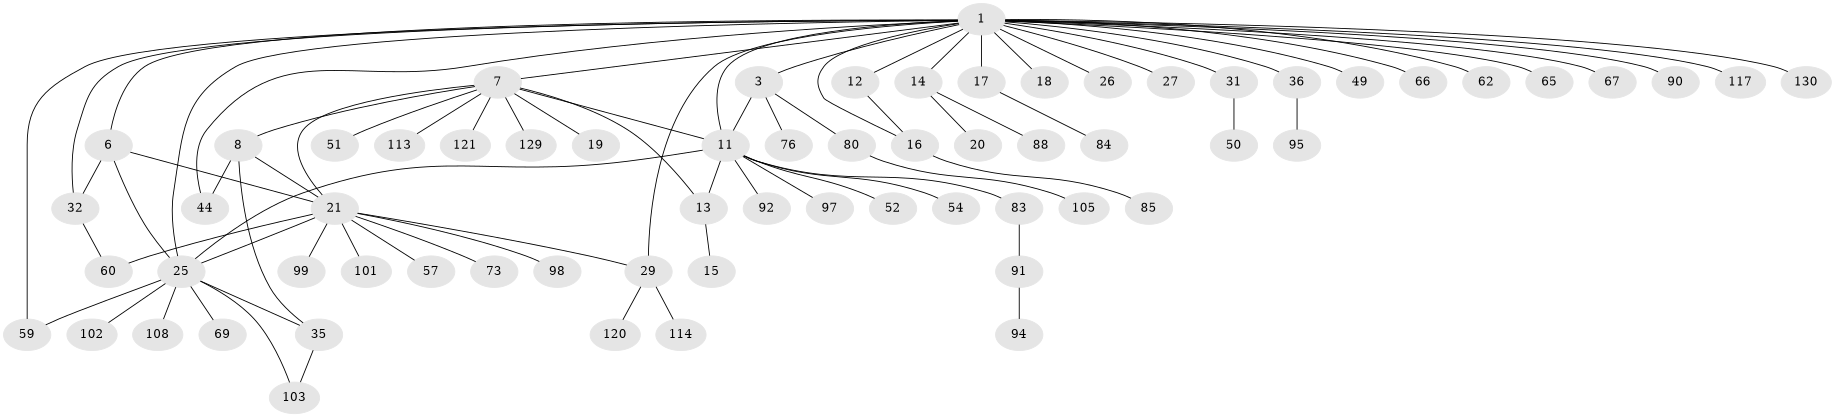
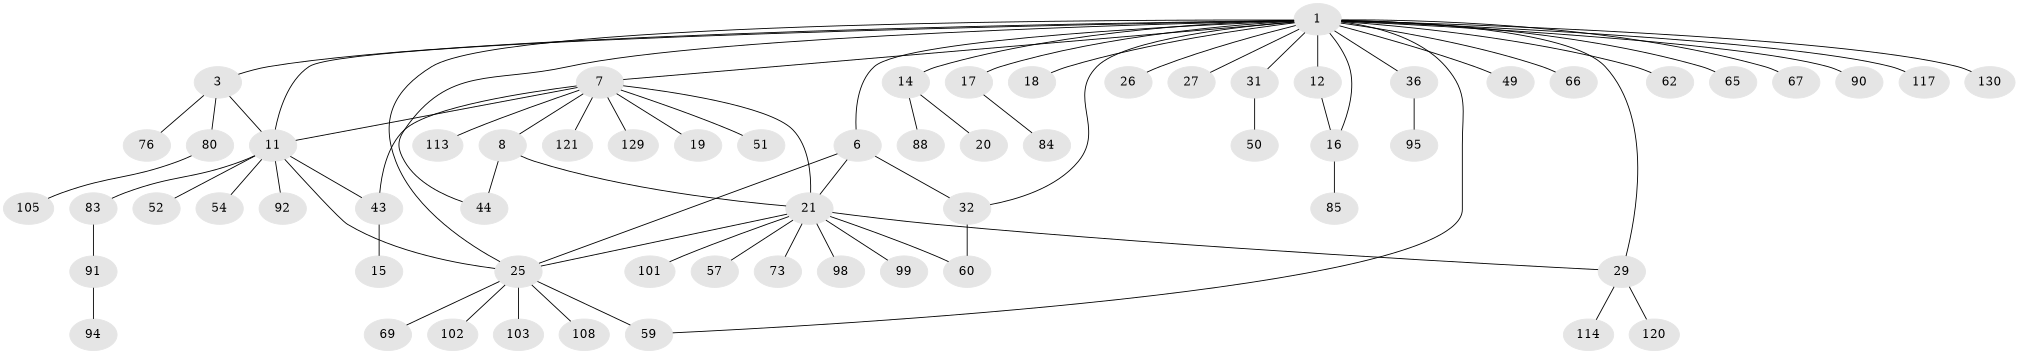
(704, 209) -> (379, 209)
(830, 209) -> none
(319, 335) -> none
